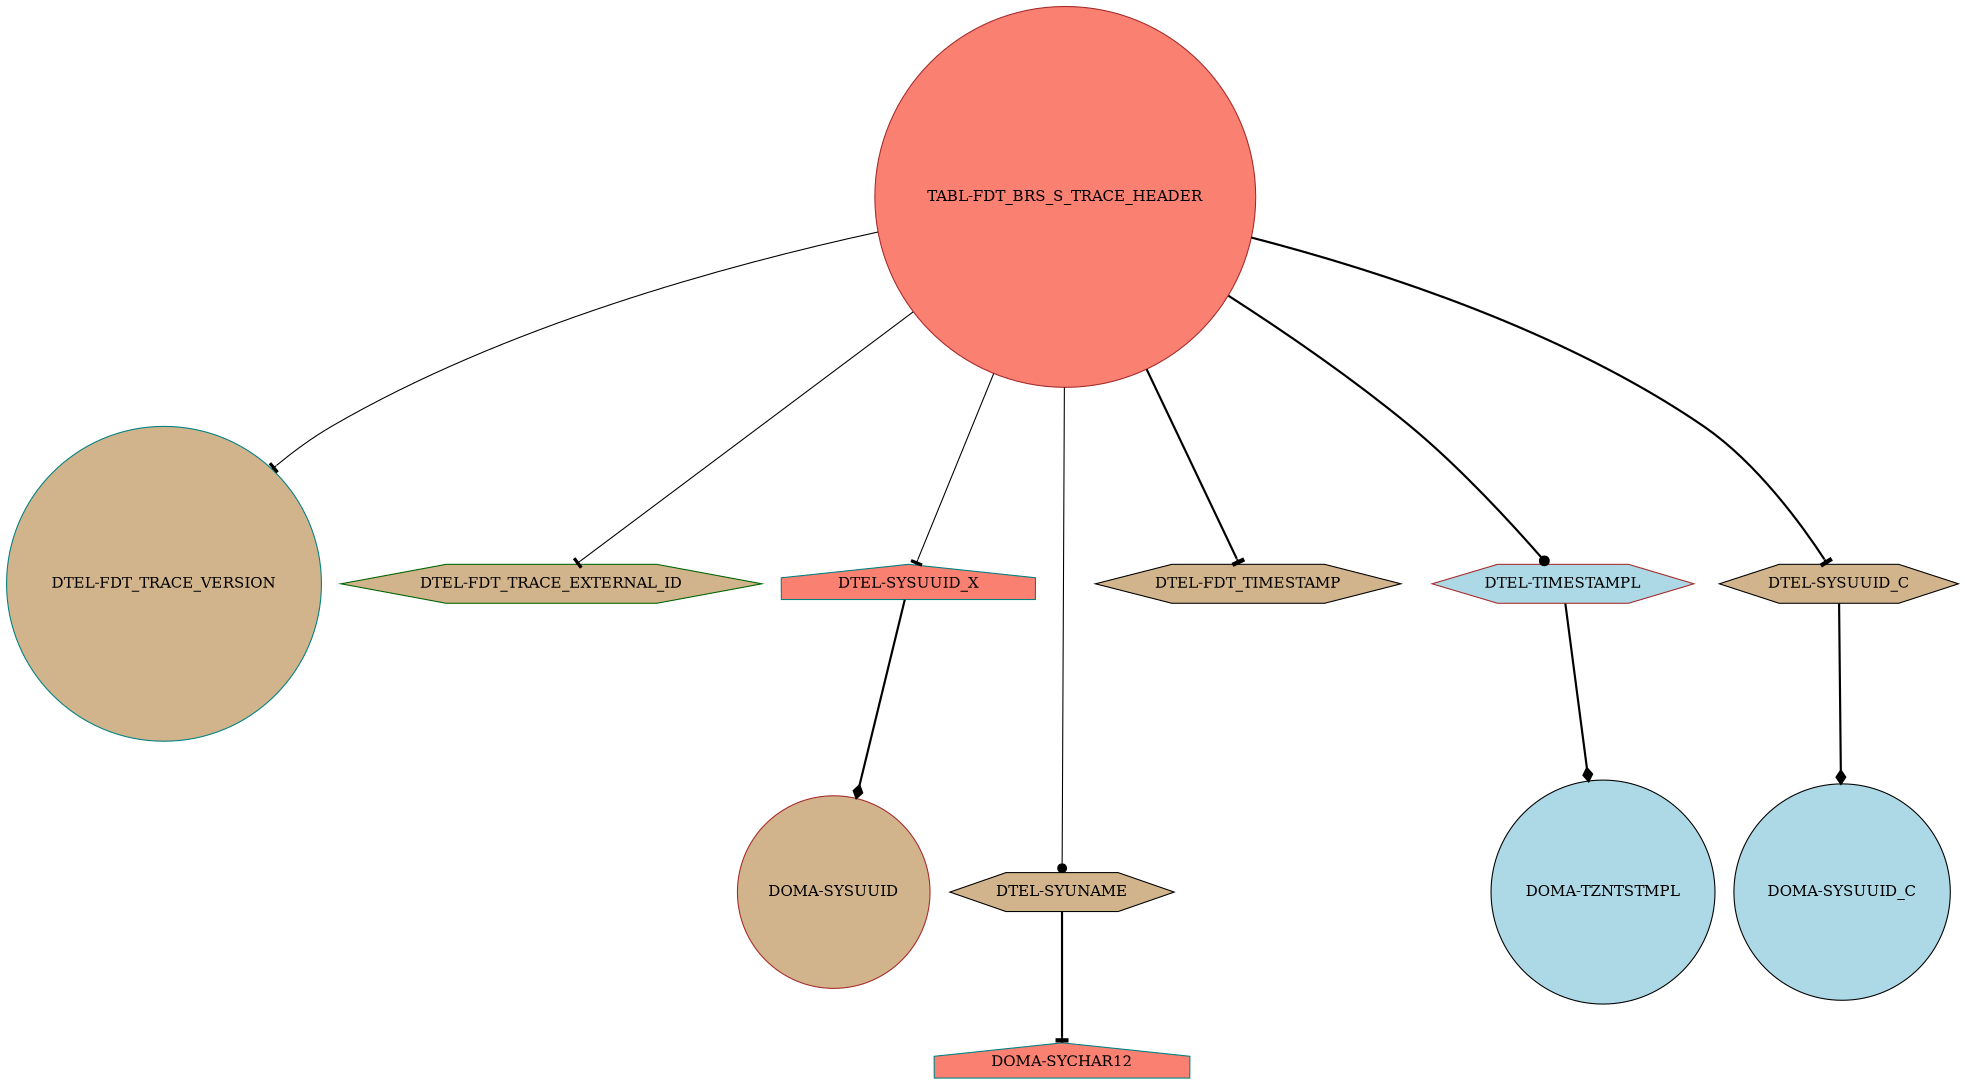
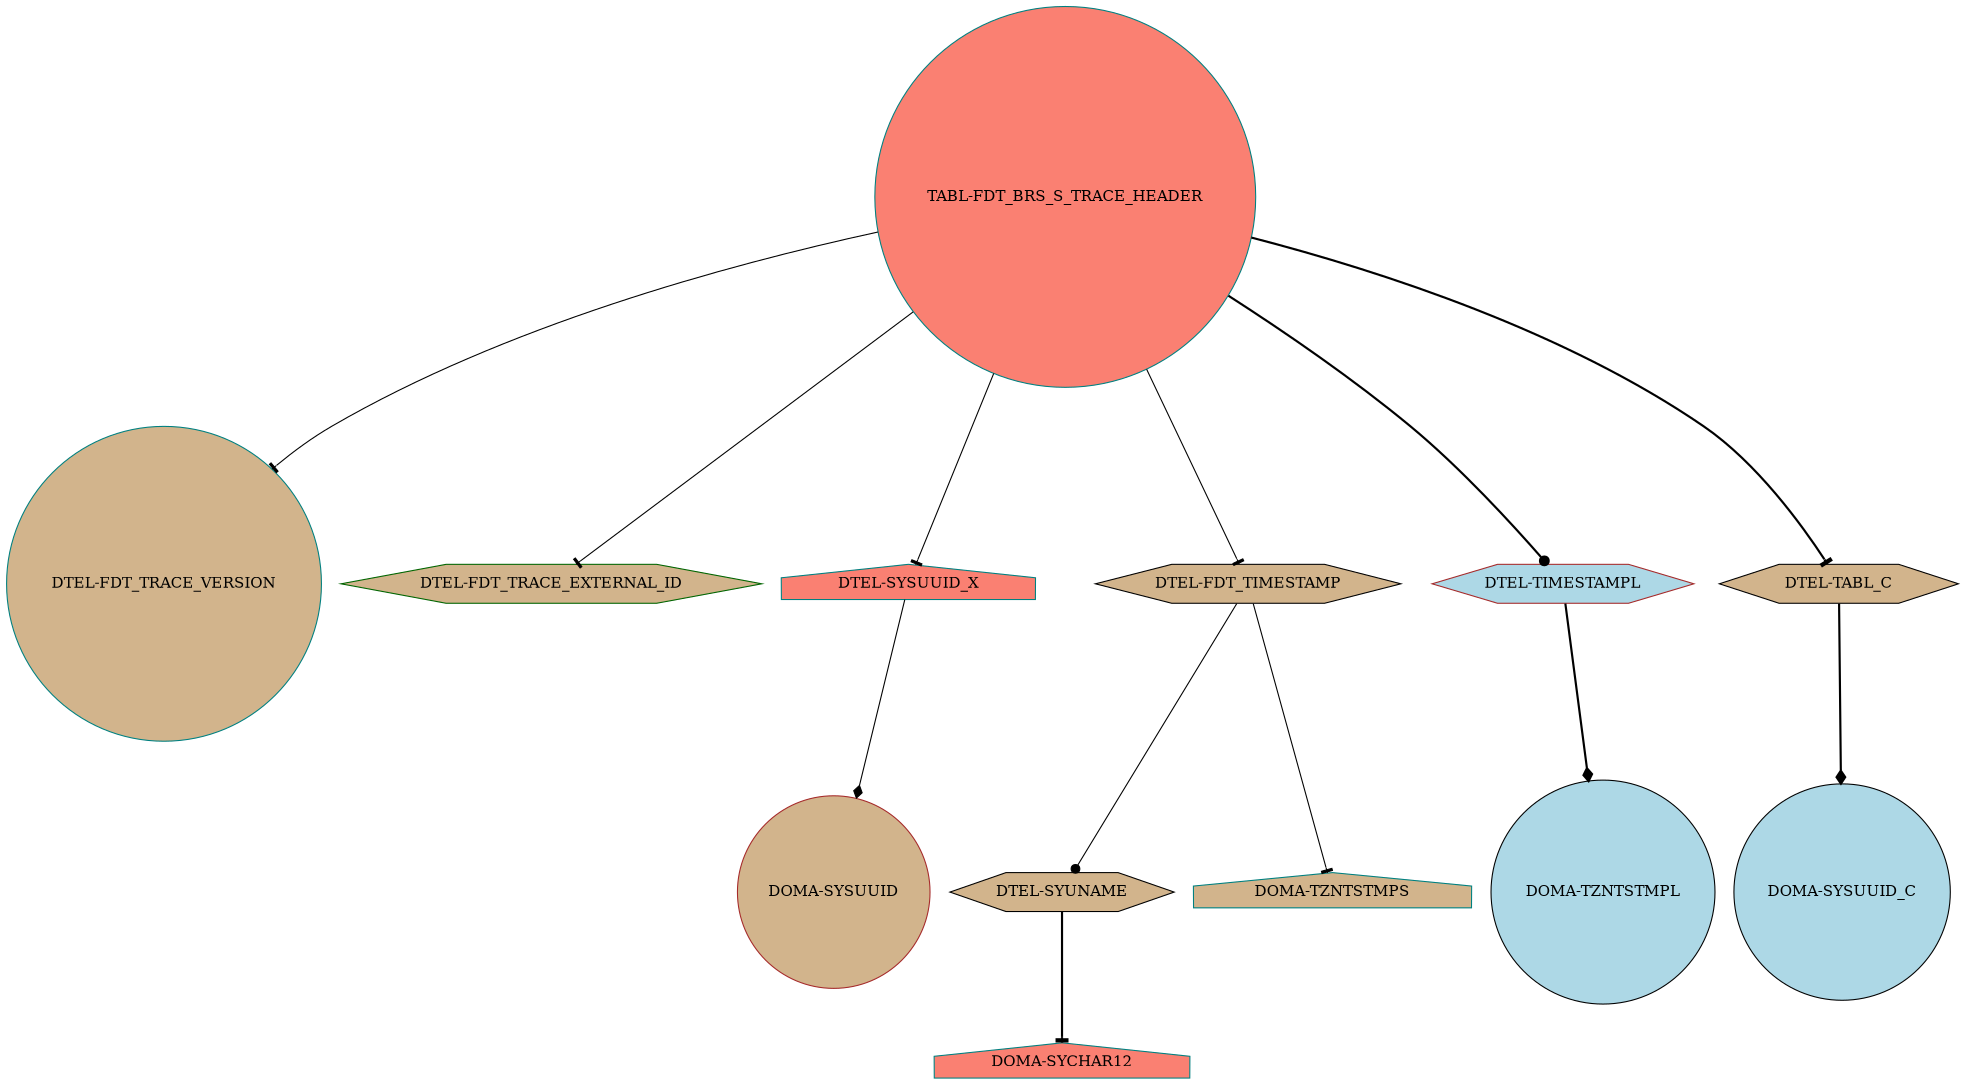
(1065, 197) -> (1065, 197)
(1192, 464) -> (1192, 464)
(1839, 584) -> (1839, 584)
(1063, 626) -> (1157, 734)
(882, 693) -> (882, 693)
none -> (1333, 892)
